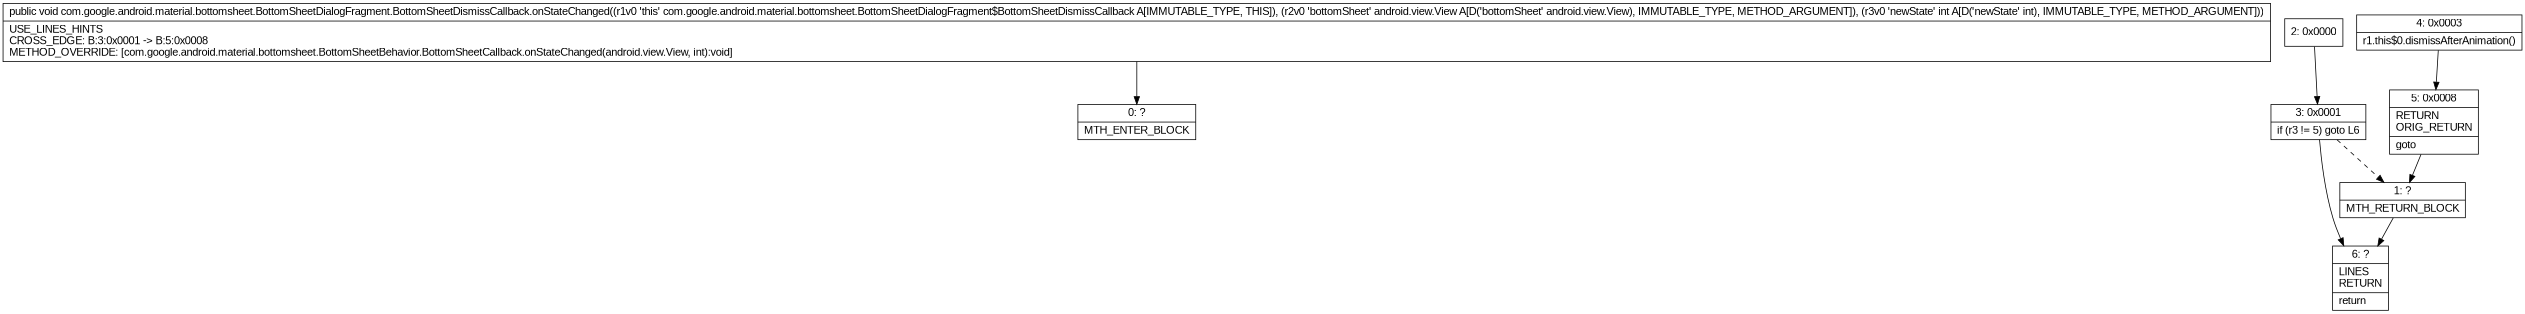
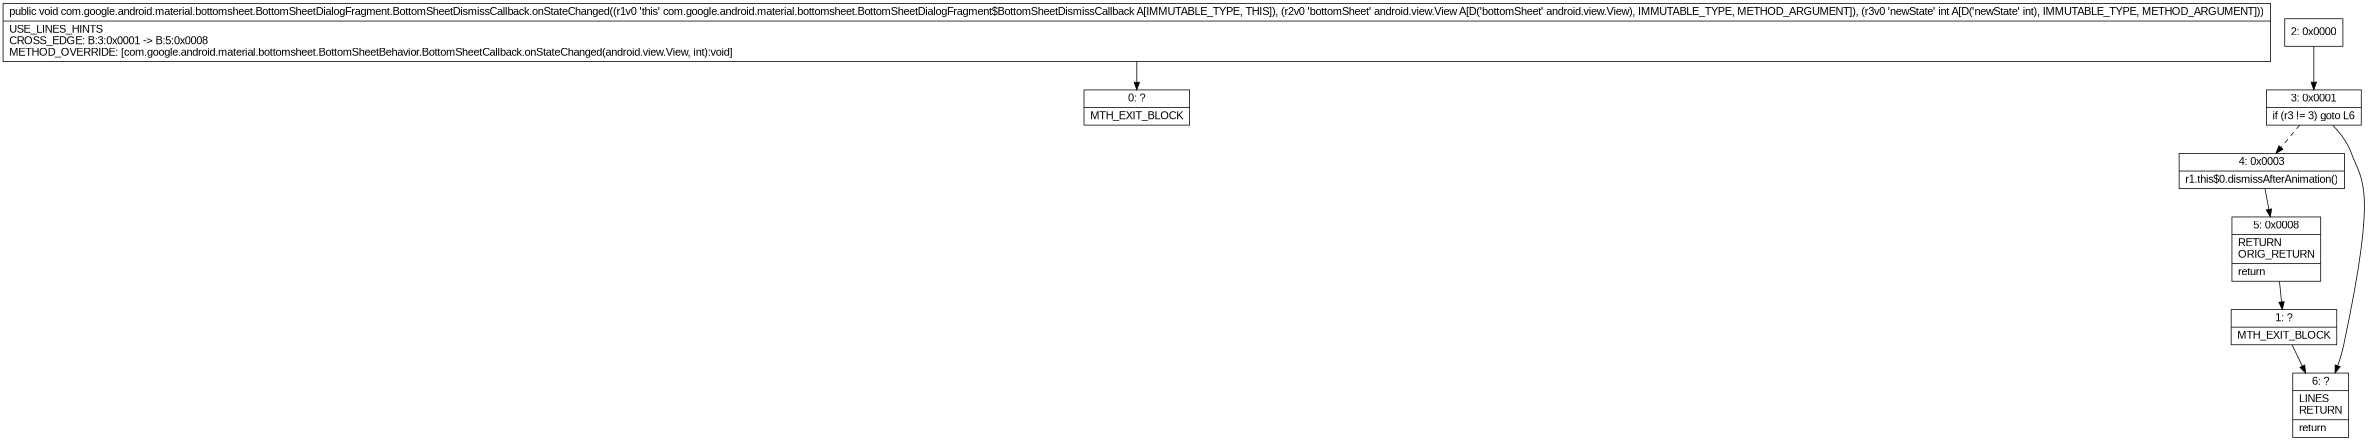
(1137, 130) -> (1137, 116)
(2318, 130) -> (2314, 116)
(2406, 145) -> (2252, 272)
(2358, 158) -> (2290, 136)
(2403, 209) -> (2284, 336)
